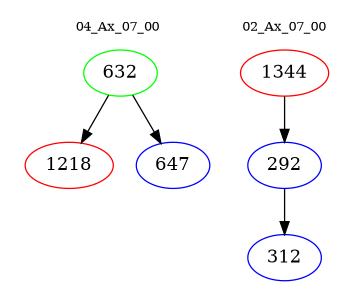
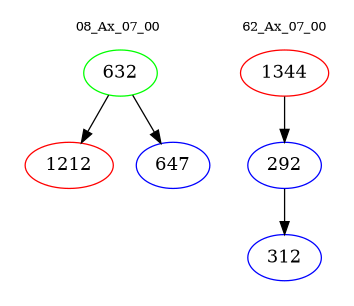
(118, 28) -> (118, 28)
(285, 28) -> (285, 28)
(69, 165) -> (69, 165)
